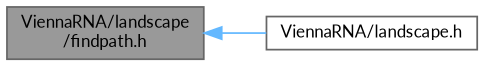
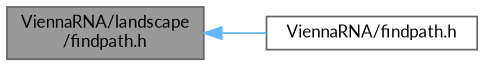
(372, 33) -> (372, 33)
